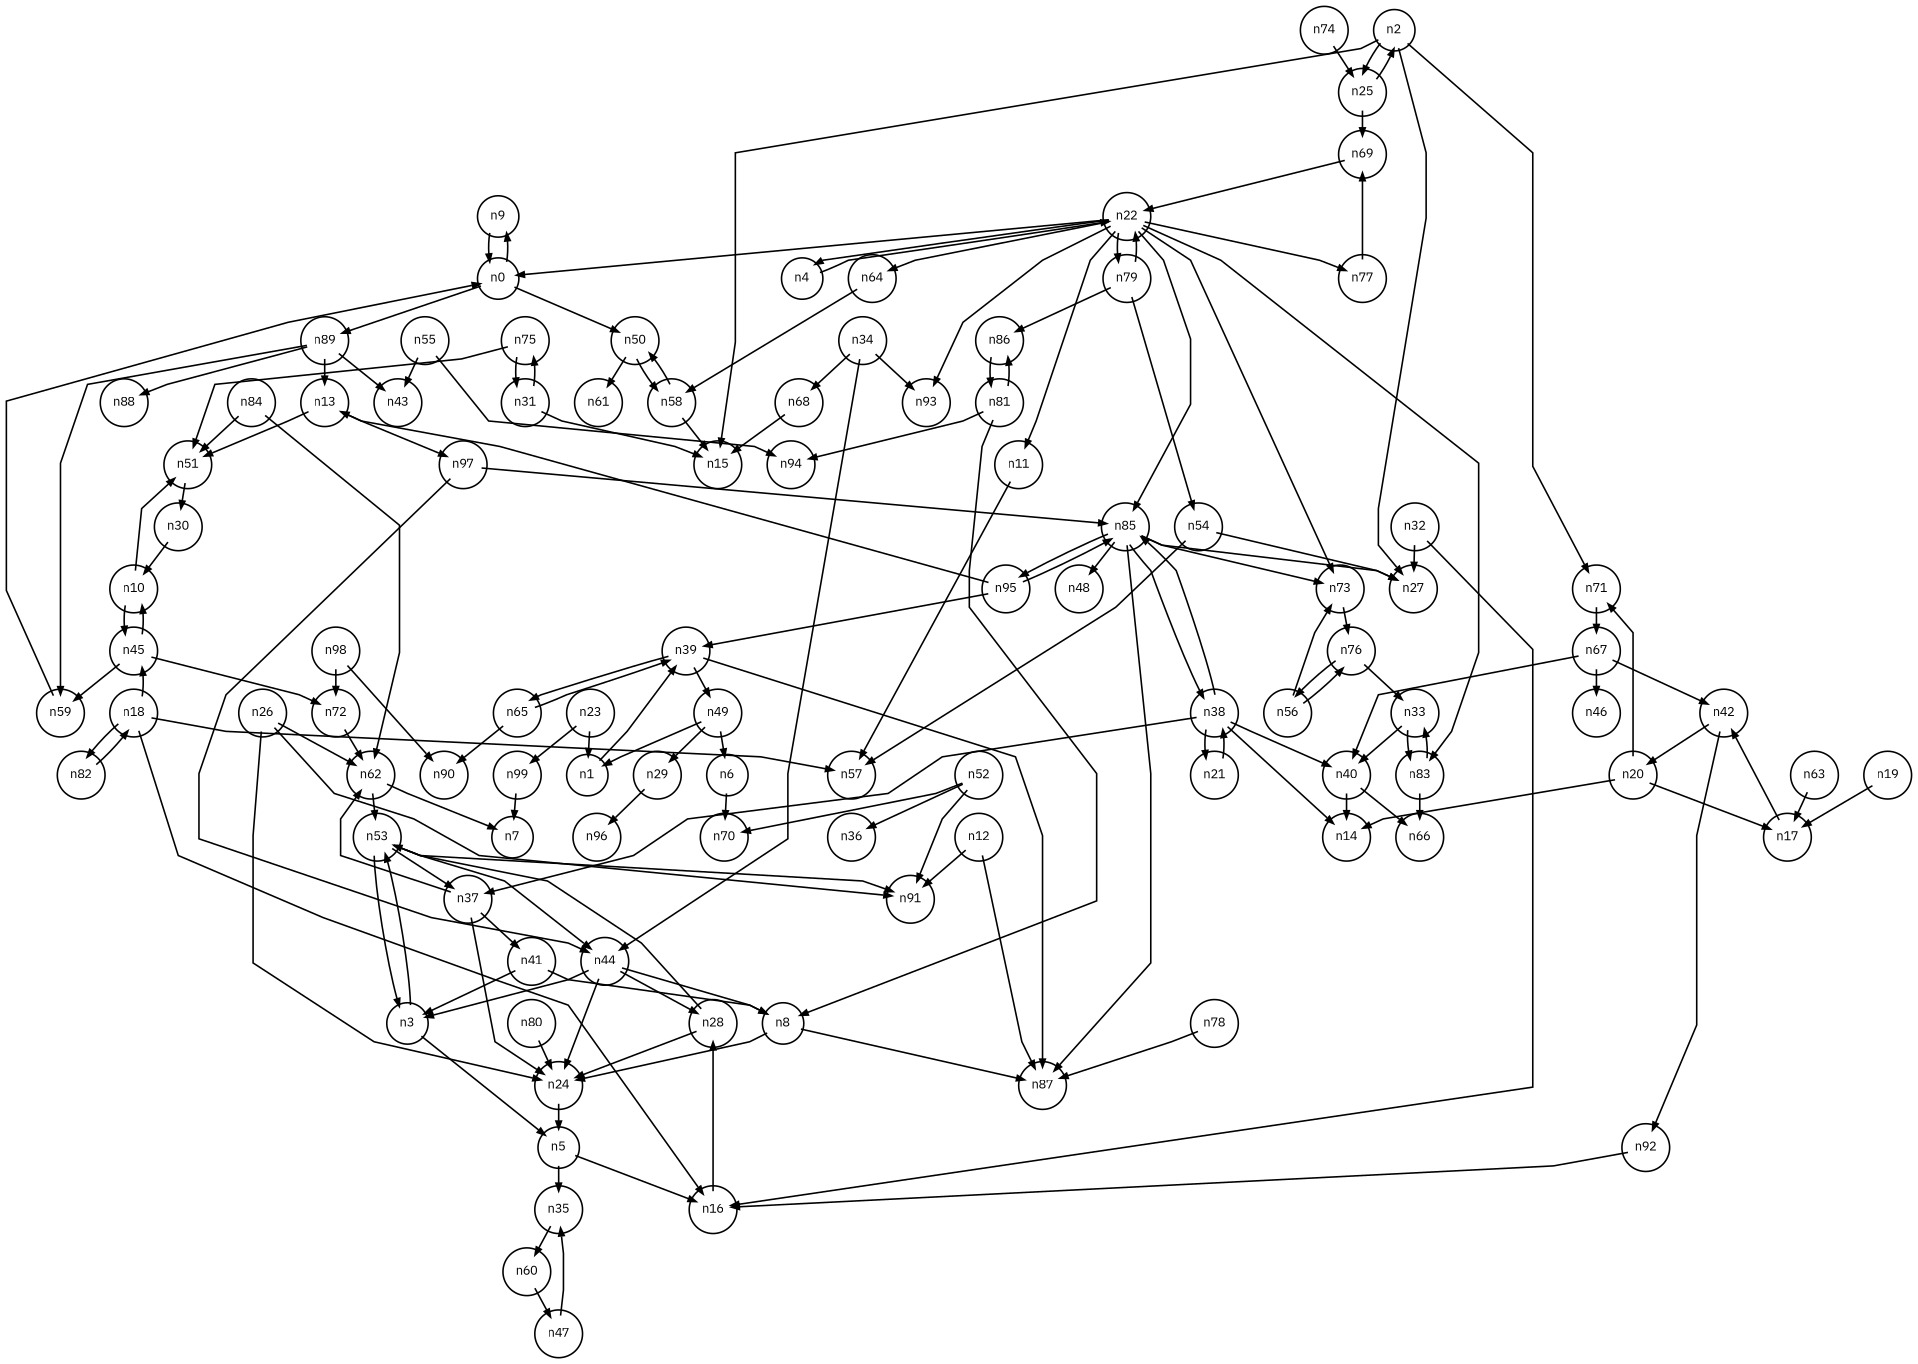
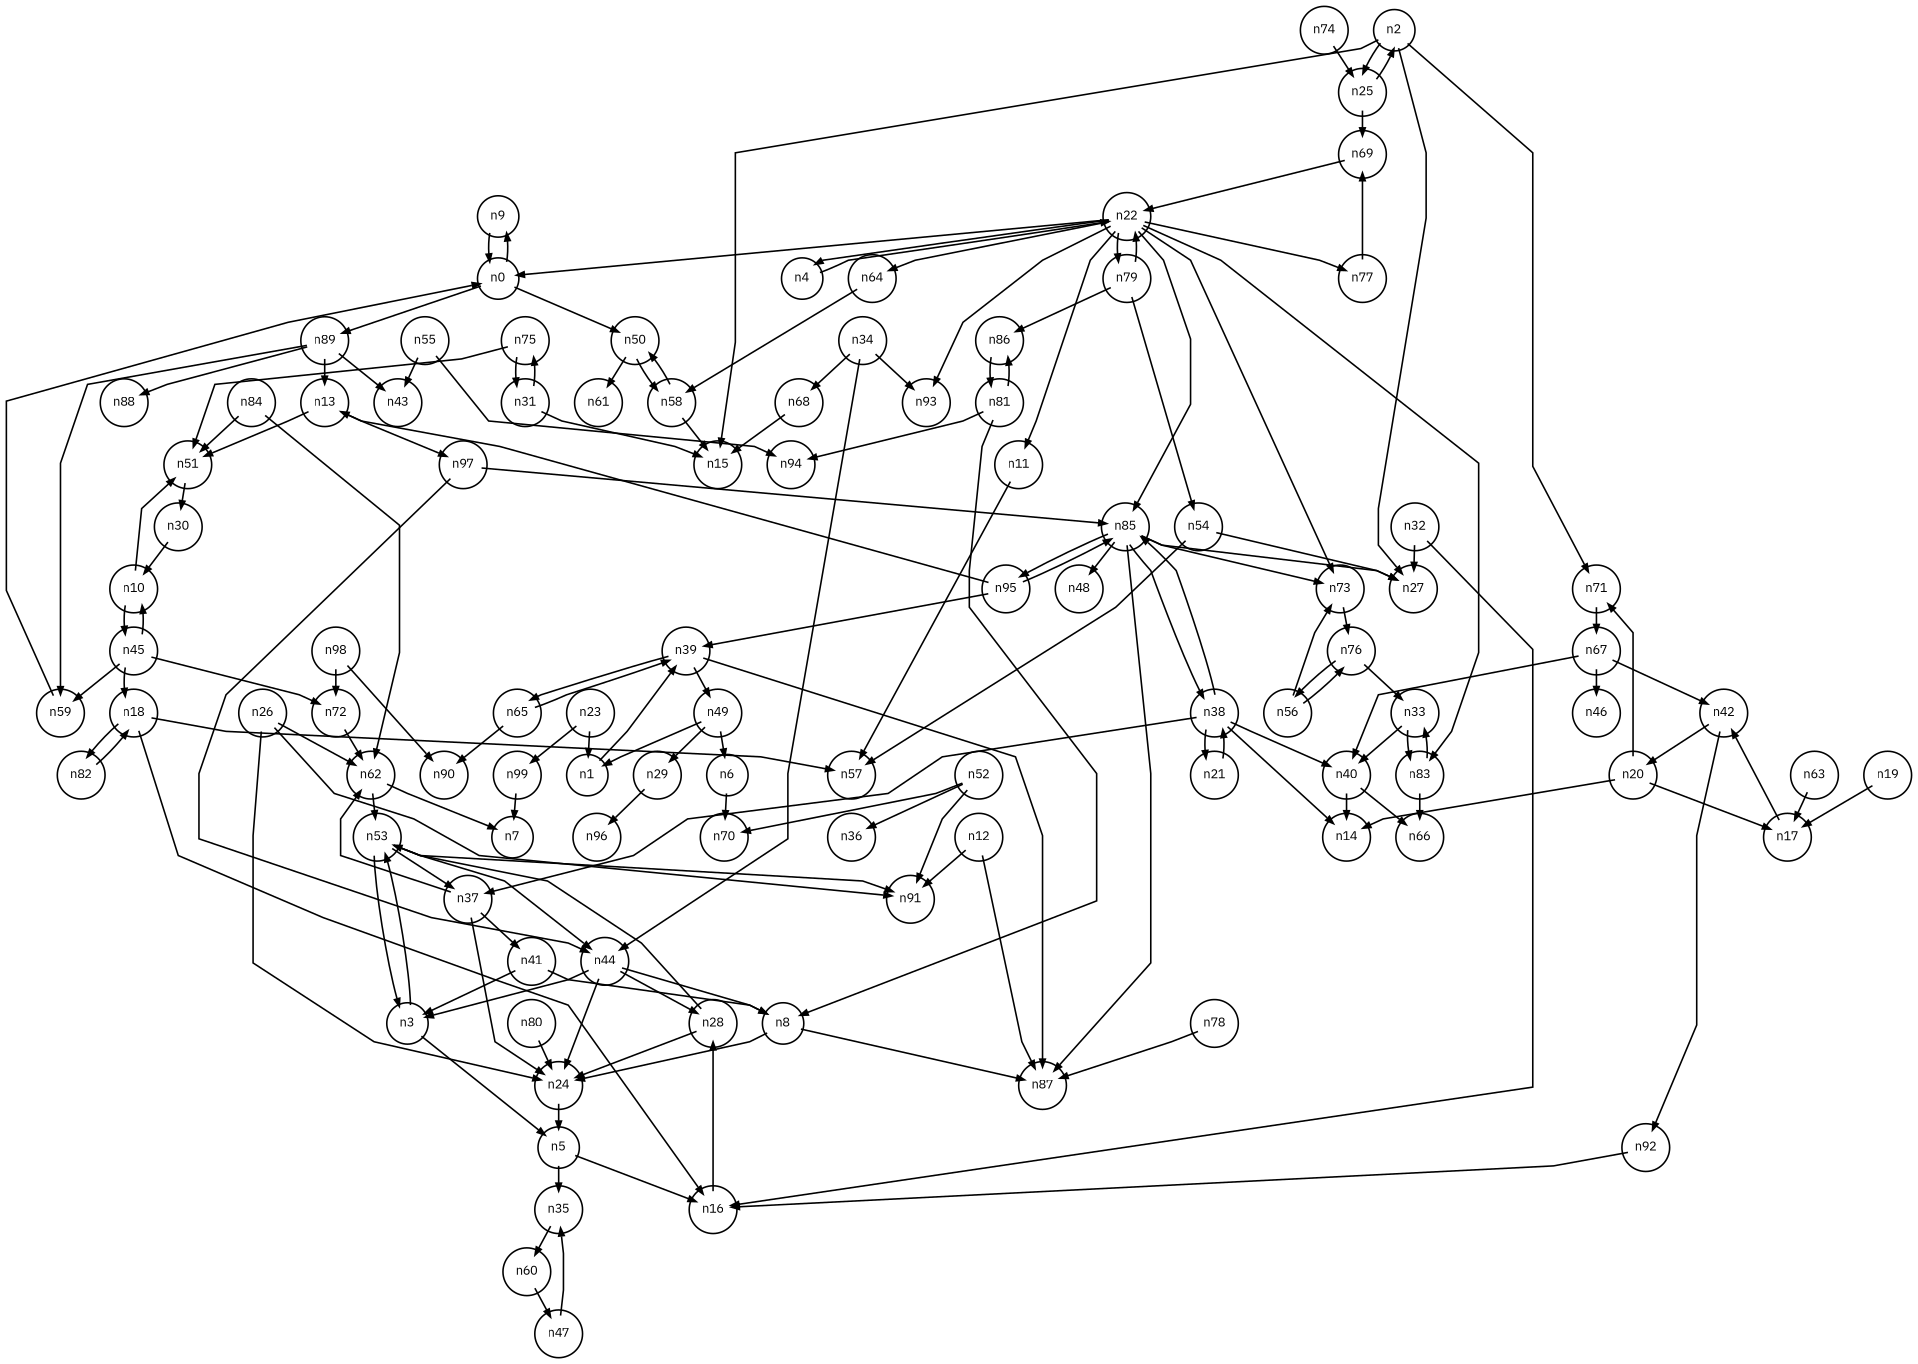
(143, 686) -> (124, 678)
